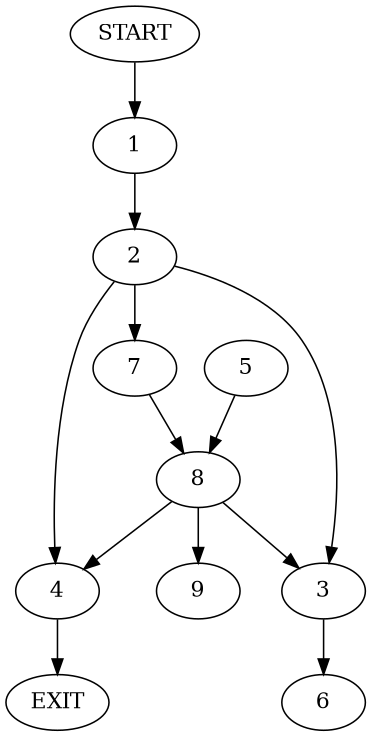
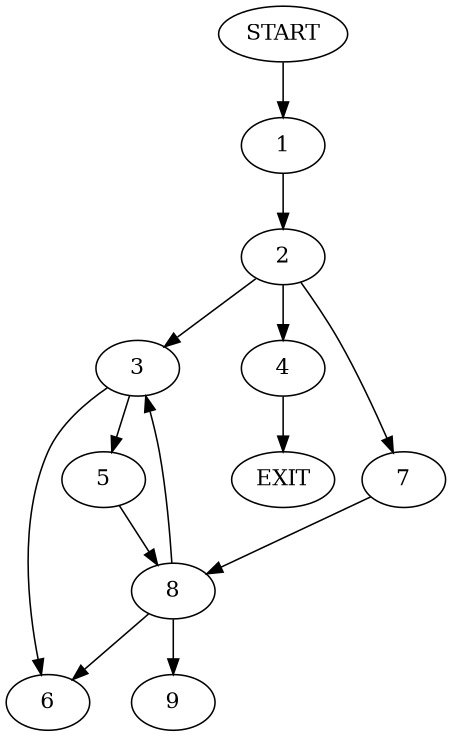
none -> (123, 417)
(134, 531) -> (117, 642)
